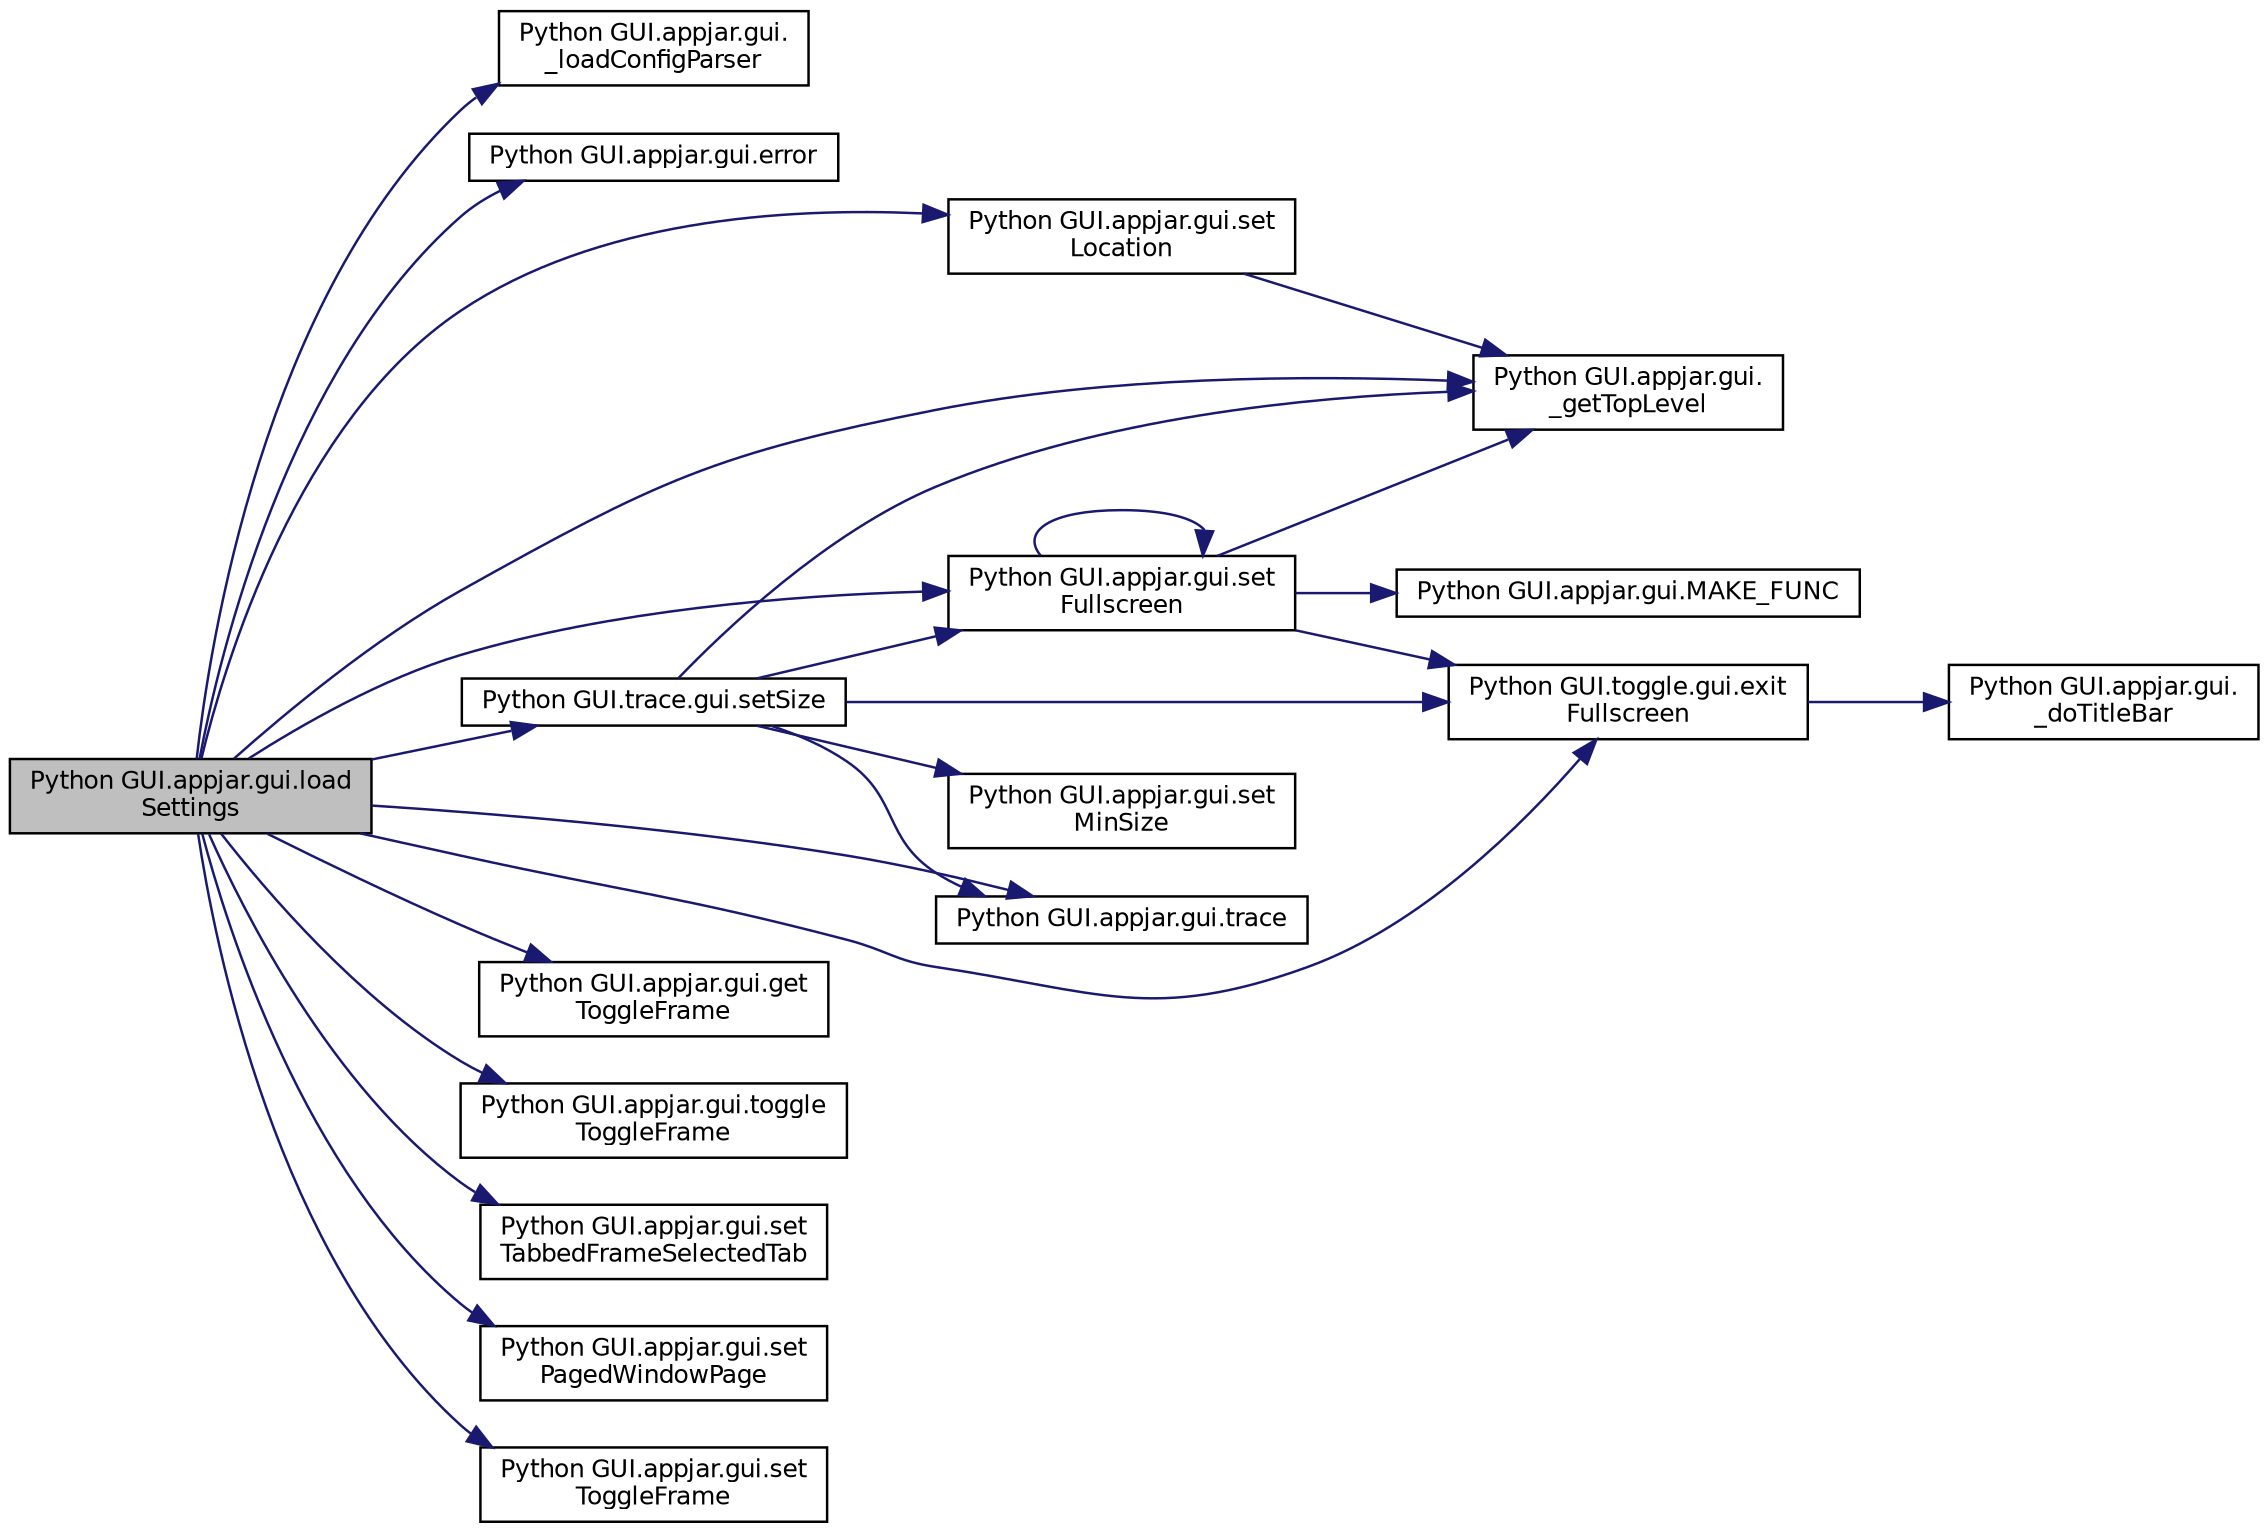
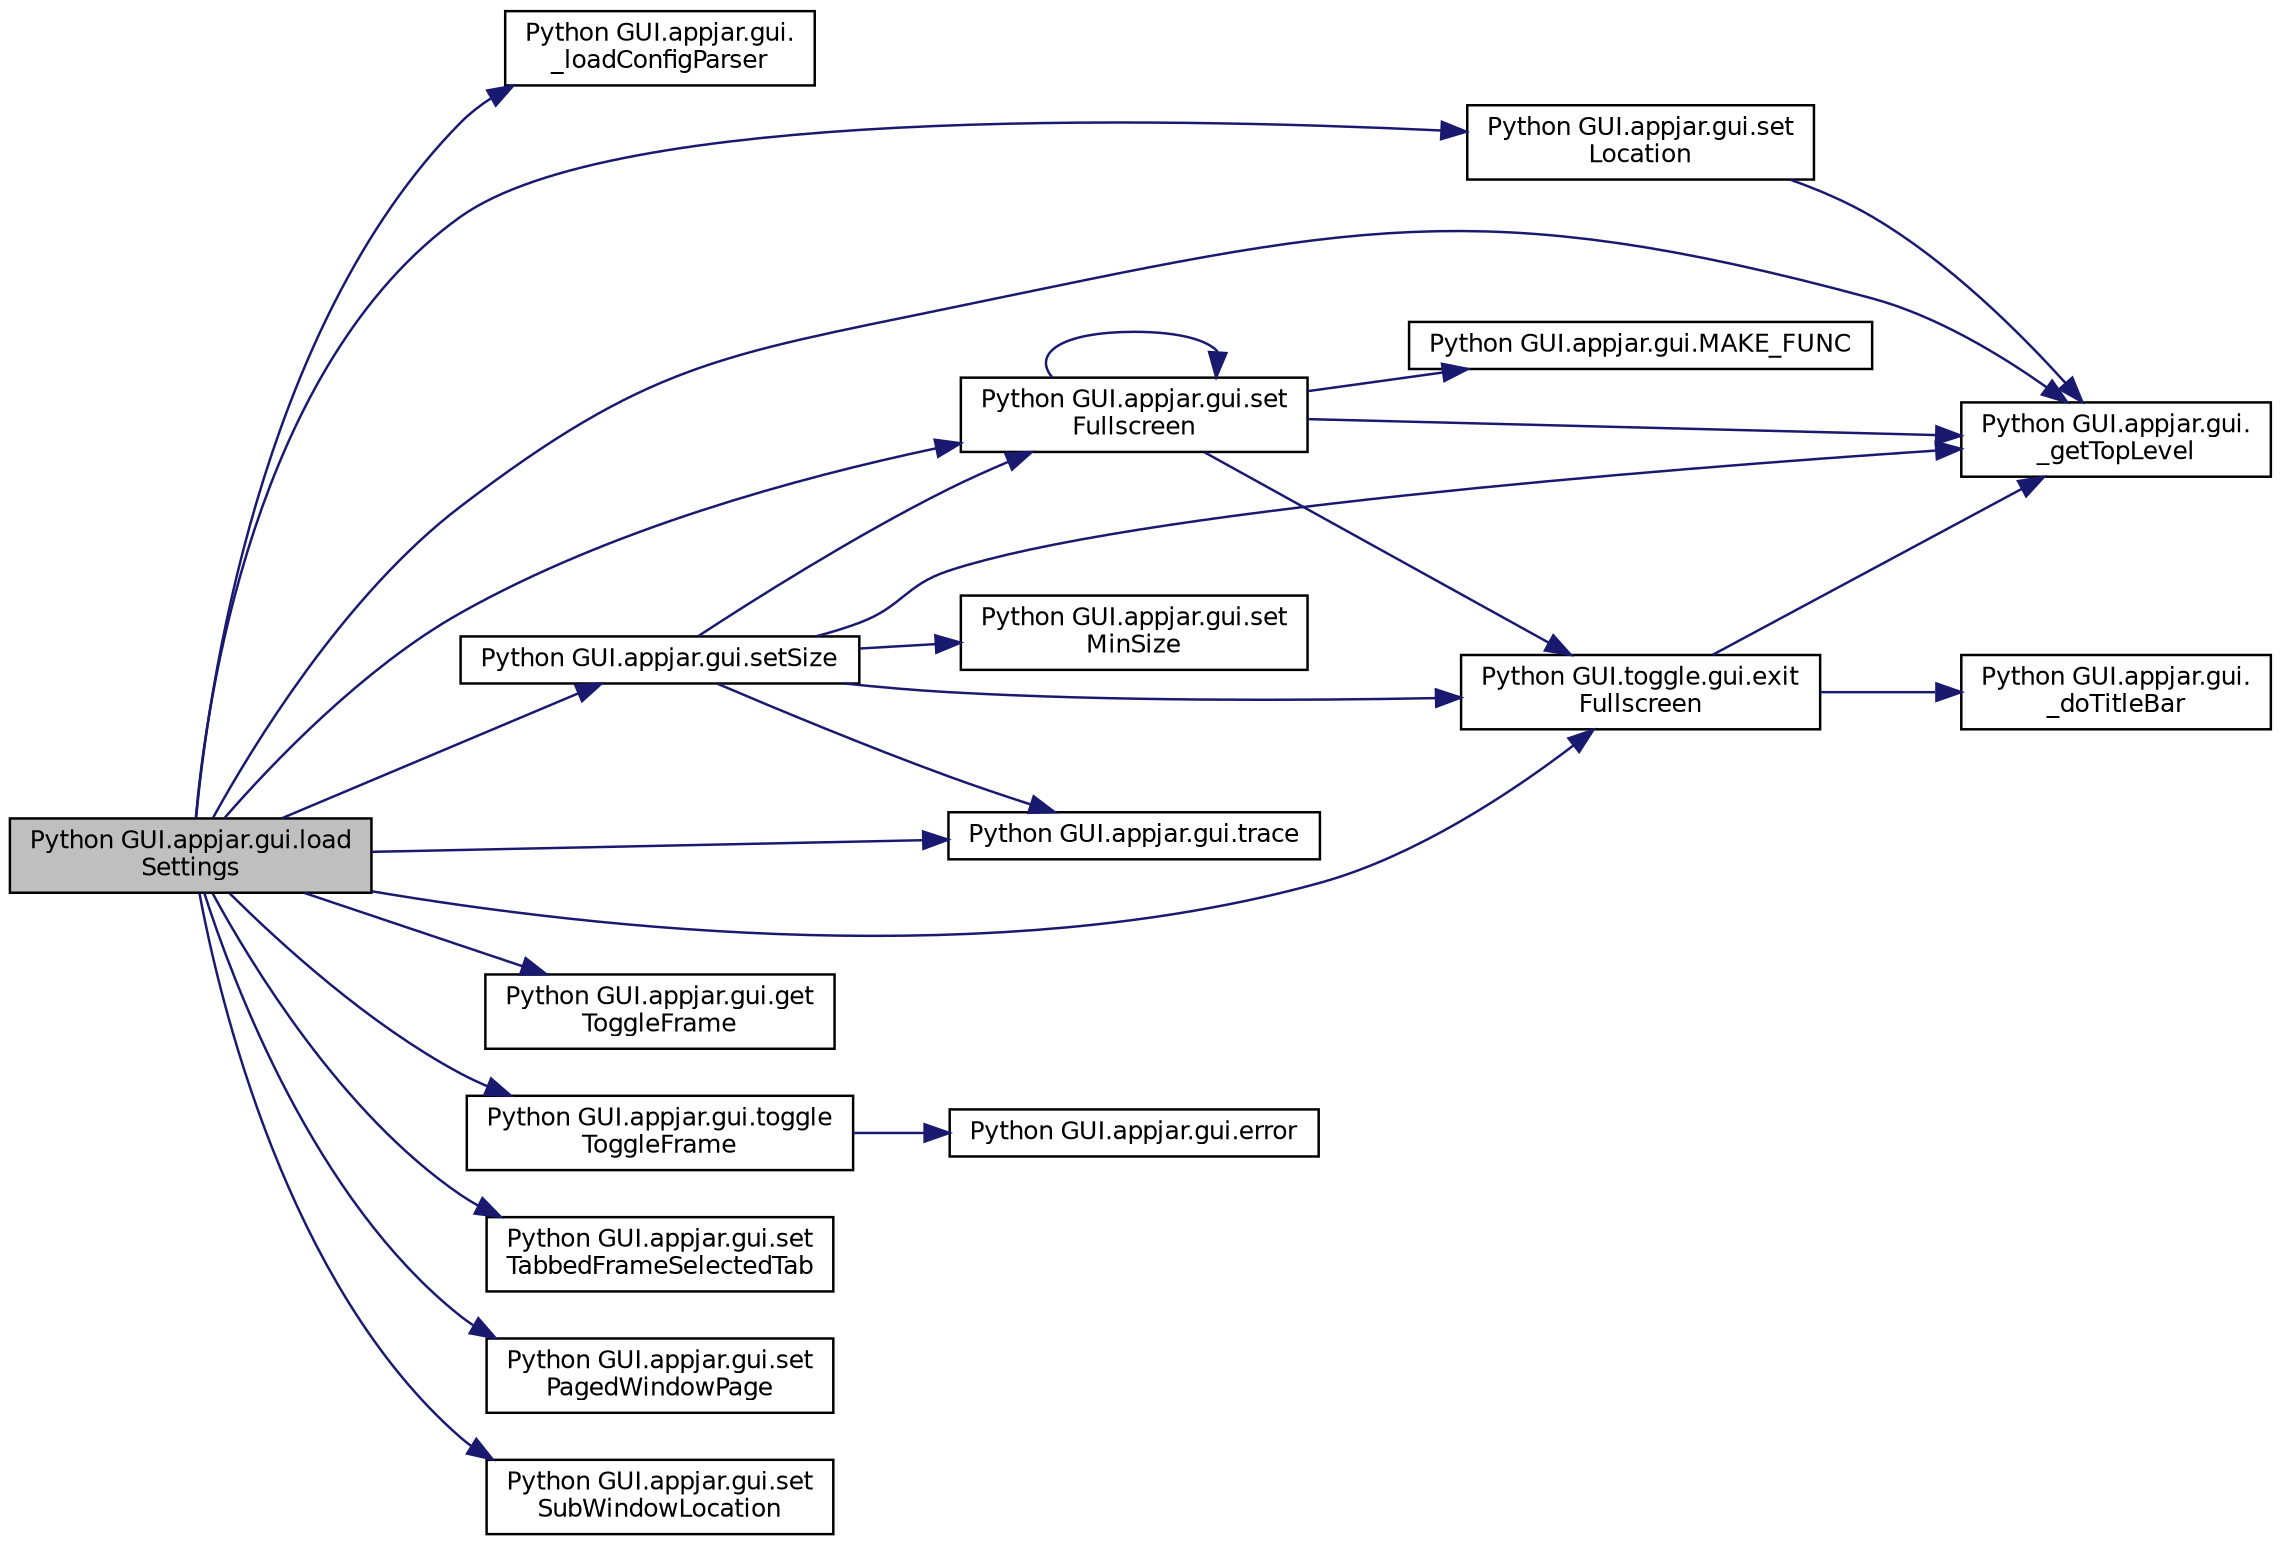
(299, 446) -> (889, 1133)
none -> (1867, 572)
(654, 702) -> (660, 660)
(654, 1485) -> (660, 1497)
